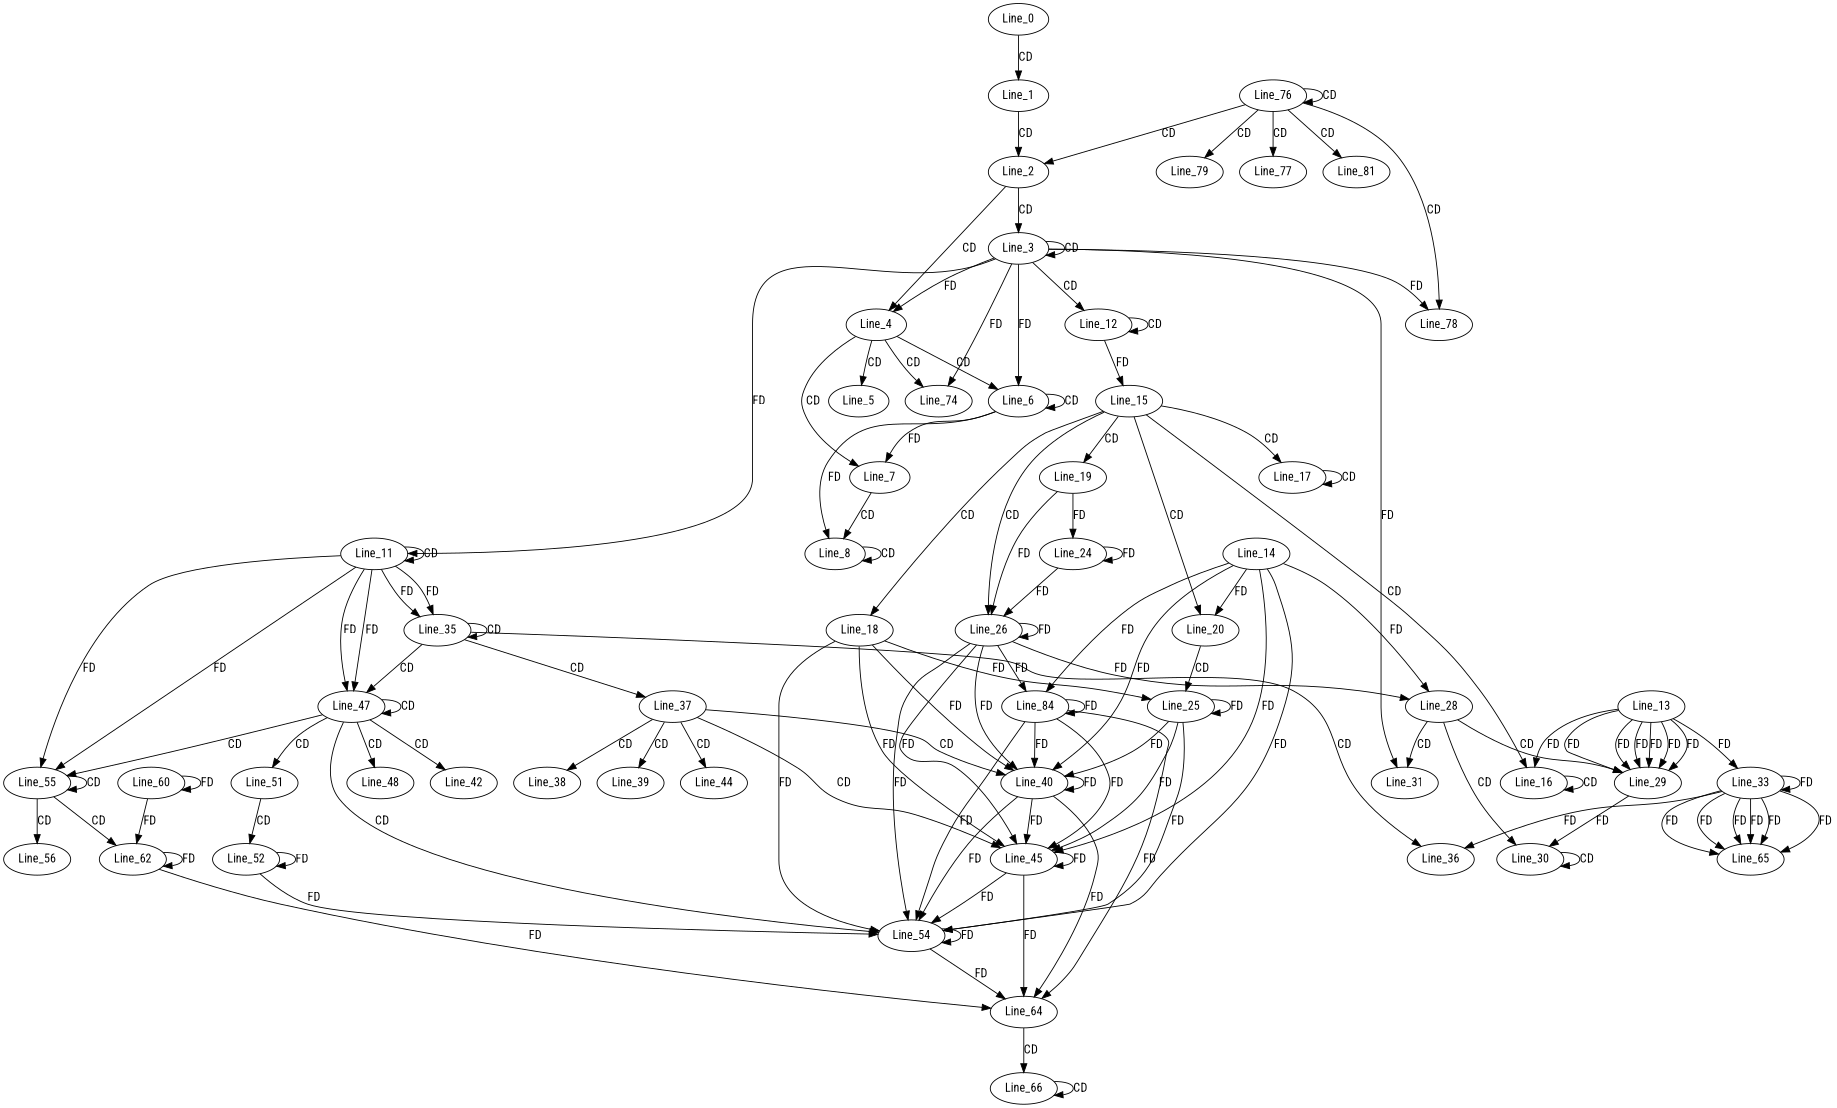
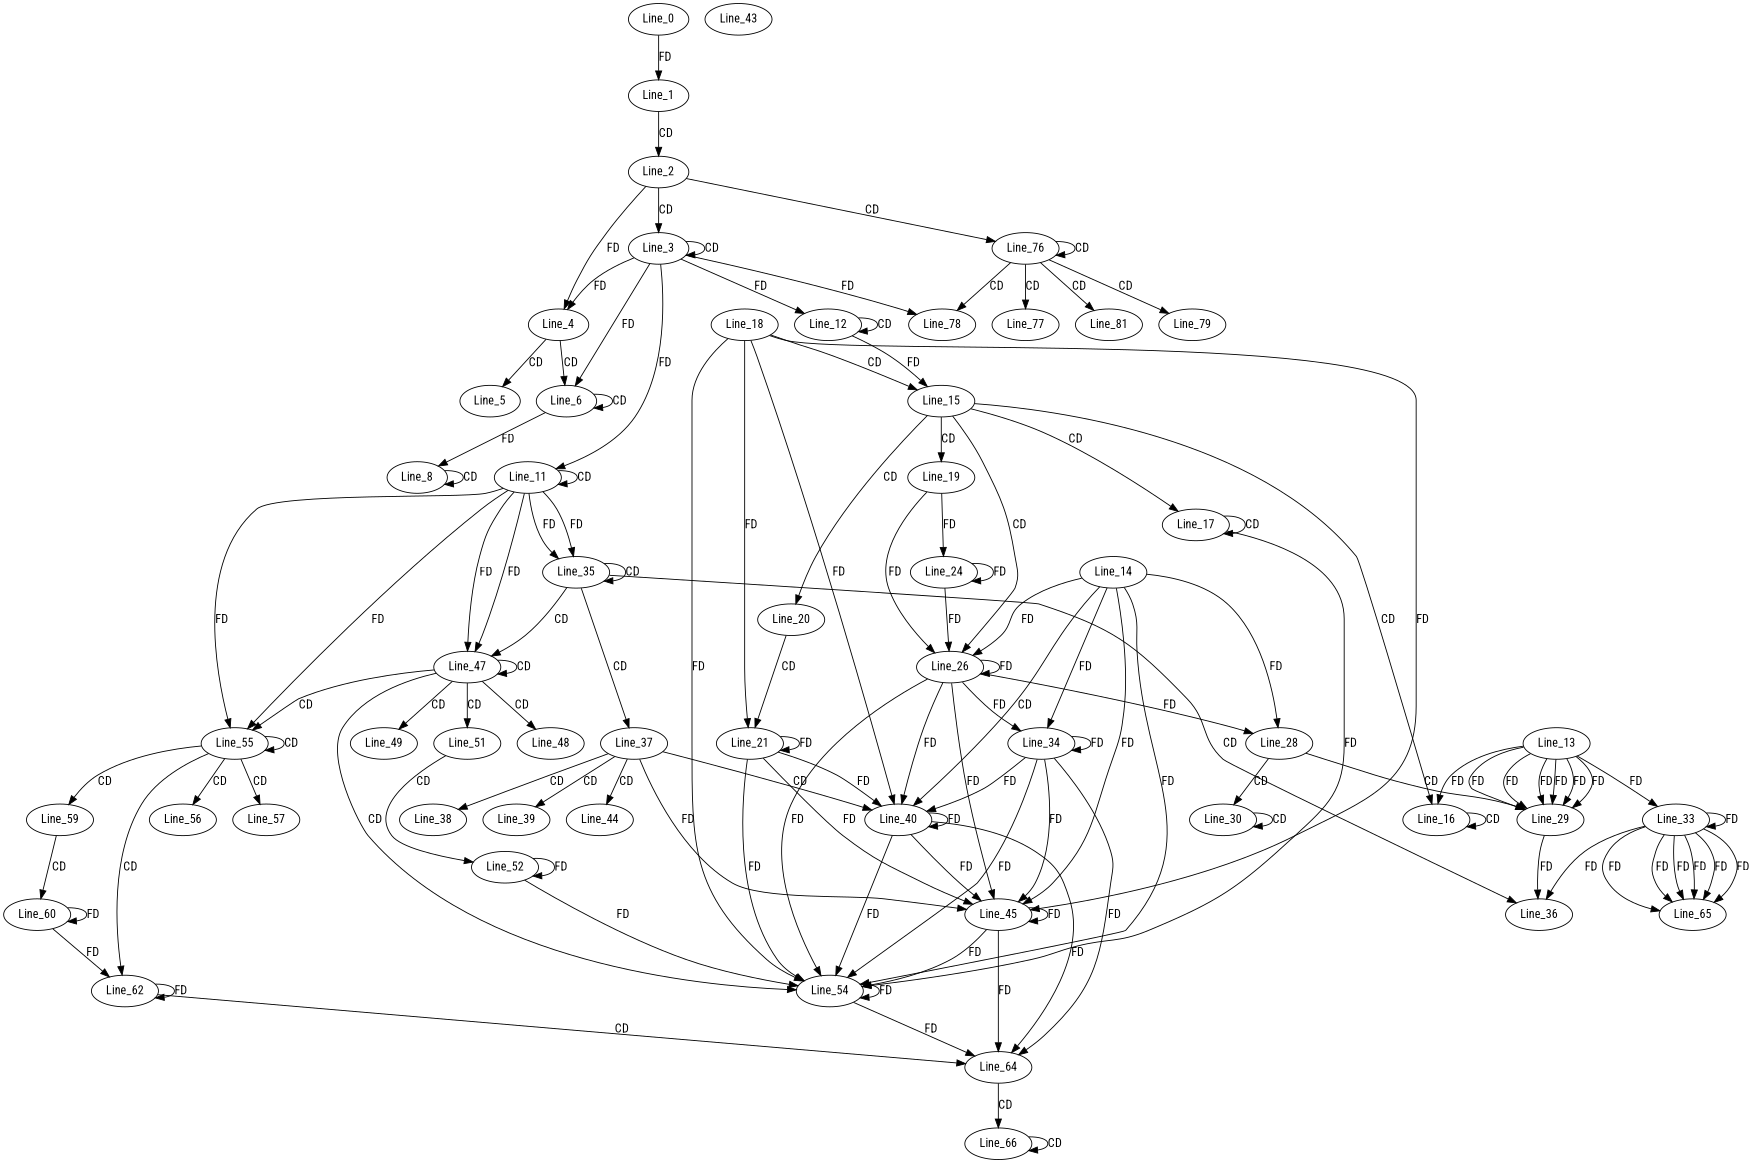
none -> (739, 19)
(1026, 57) -> (666, 57)
(1149, 133) -> (836, 209)
(970, 248) -> (614, 248)
(1071, 287) -> (761, 287)
(939, 401) -> none
(880, 478) -> none
(977, 493) -> (841, 359)
(1233, 588) -> (1017, 607)
(1144, 668) -> (1025, 705)
(1035, 707) -> (1041, 743)
(1181, 707) -> (750, 743)
(464, 783) -> (384, 743)
(844, 783) -> (688, 820)
(1405, 783) -> none
(1593, 819) -> (1539, 862)
none -> (60, 820)
none -> (266, 820)
none -> (1270, 858)
(536, 936) -> (622, 1029)
